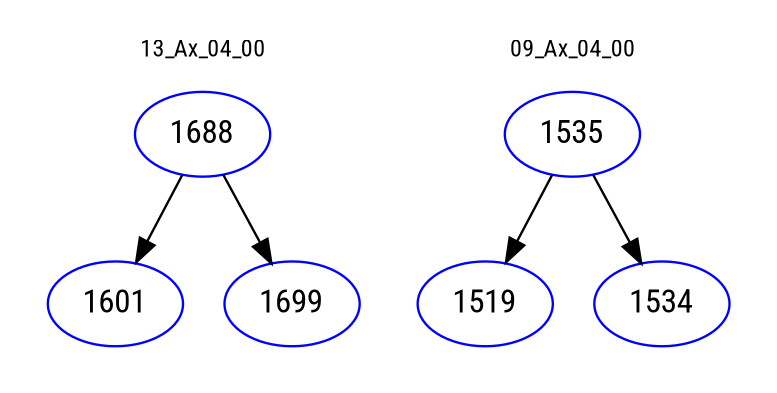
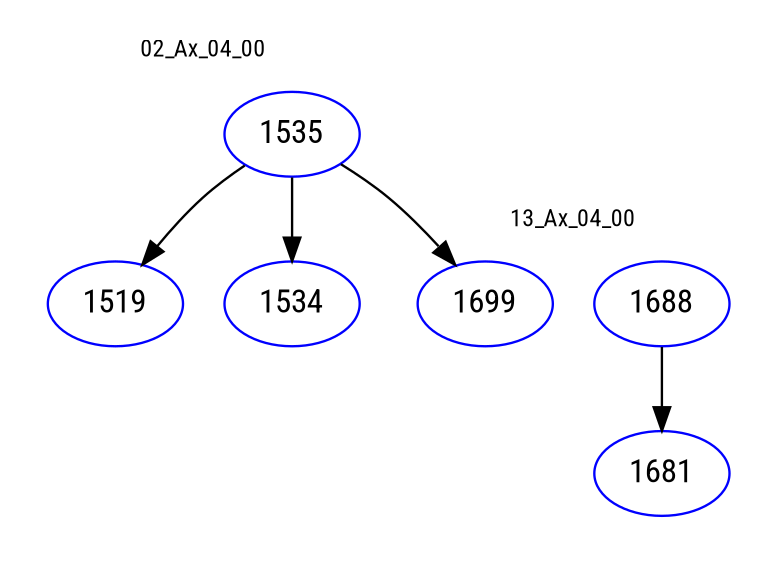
(574, 51) -> (204, 51)
(242, 209) -> (414, 221)
(115, 304) -> (662, 473)
